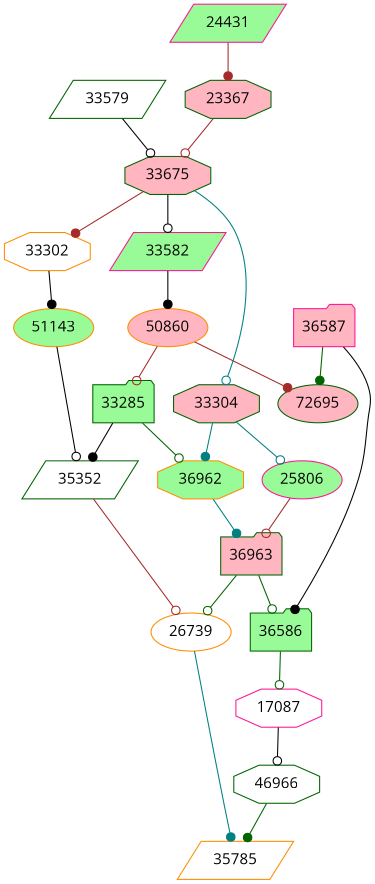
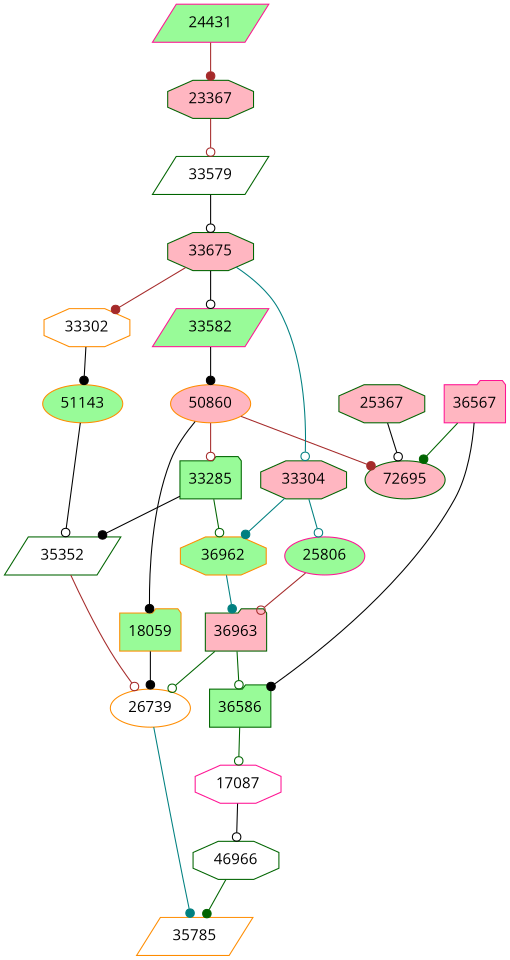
(201, 134) -> (211, 133)
(324, 328) -> (475, 404)
none -> (382, 404)
none -> (150, 632)
